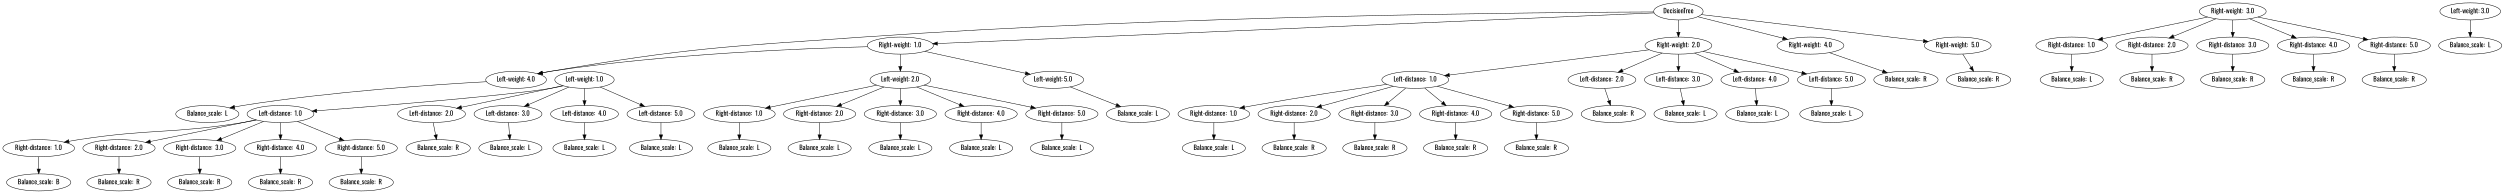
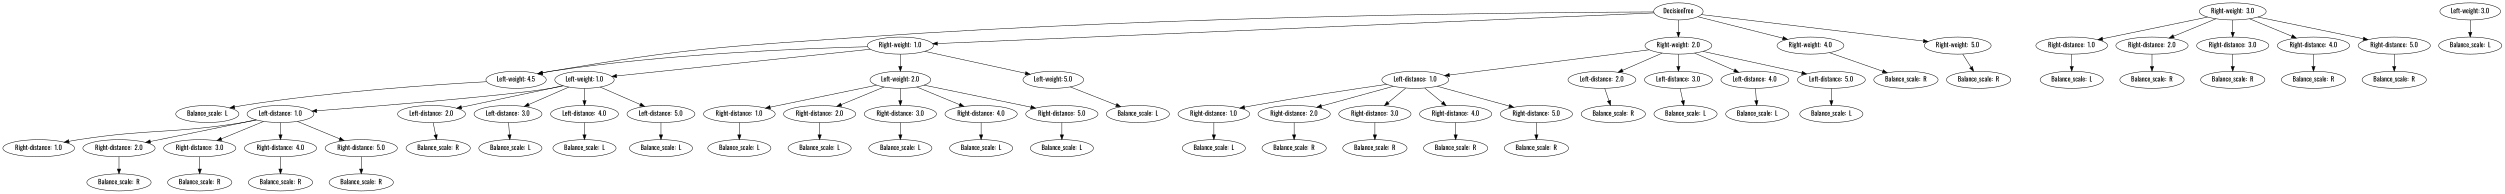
none -> (743, 63)
(516, 80) -> (516, 80)
(39, 182) -> none
